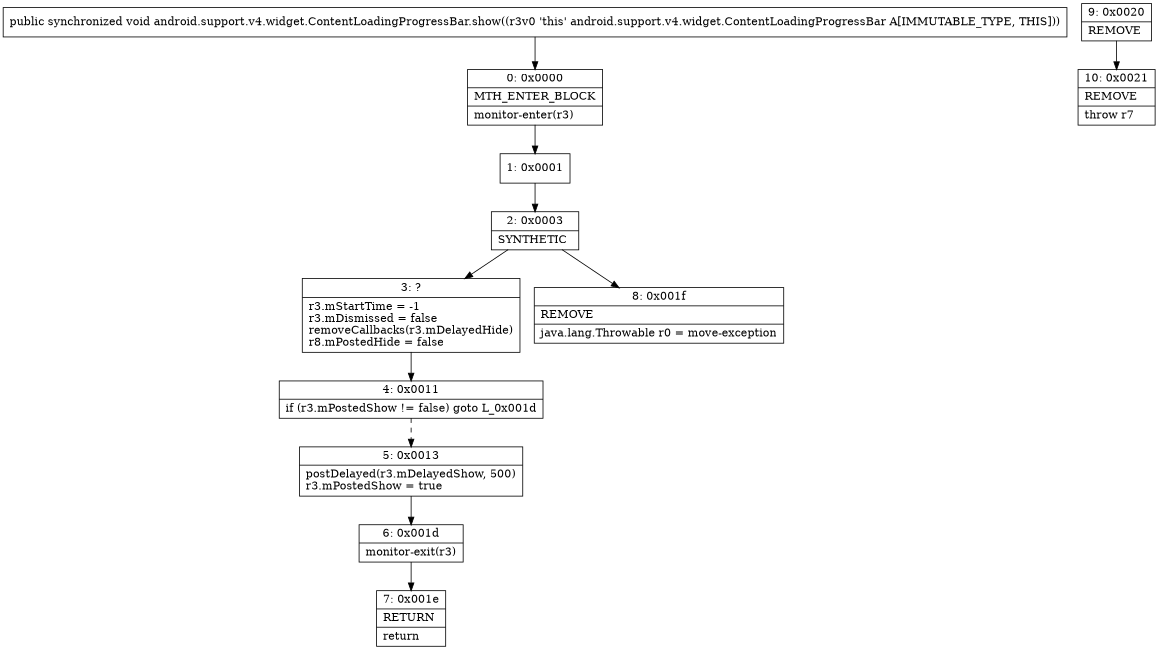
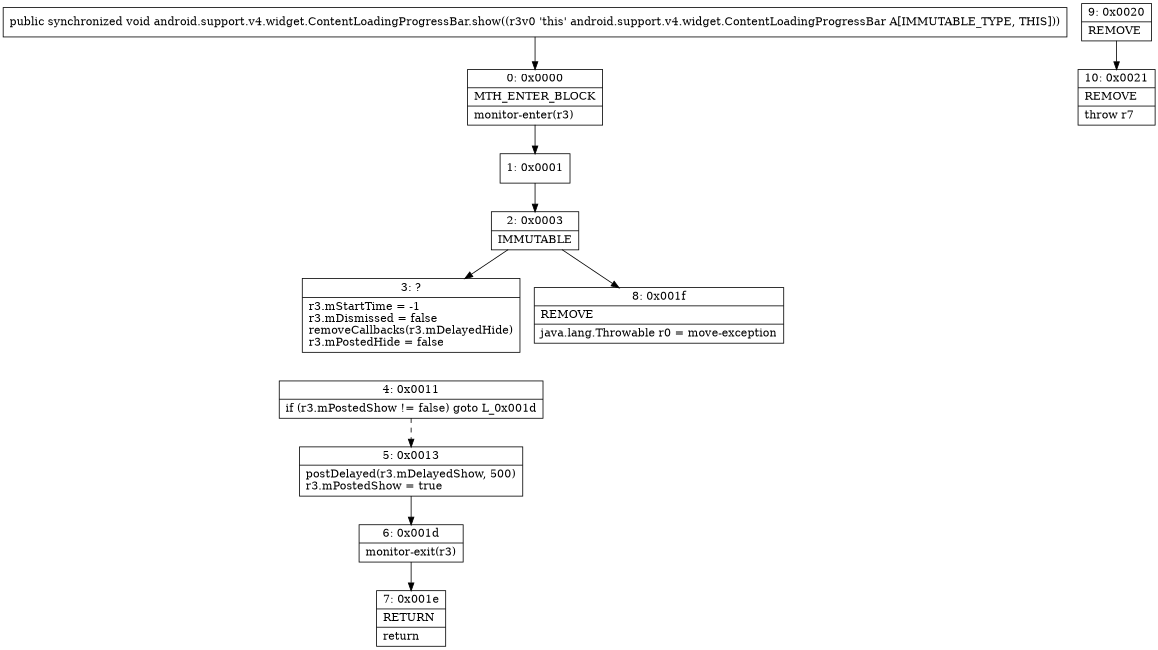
(533, 240) -> (535, 240)
(377, 342) -> (377, 342)
(411, 363) -> none
